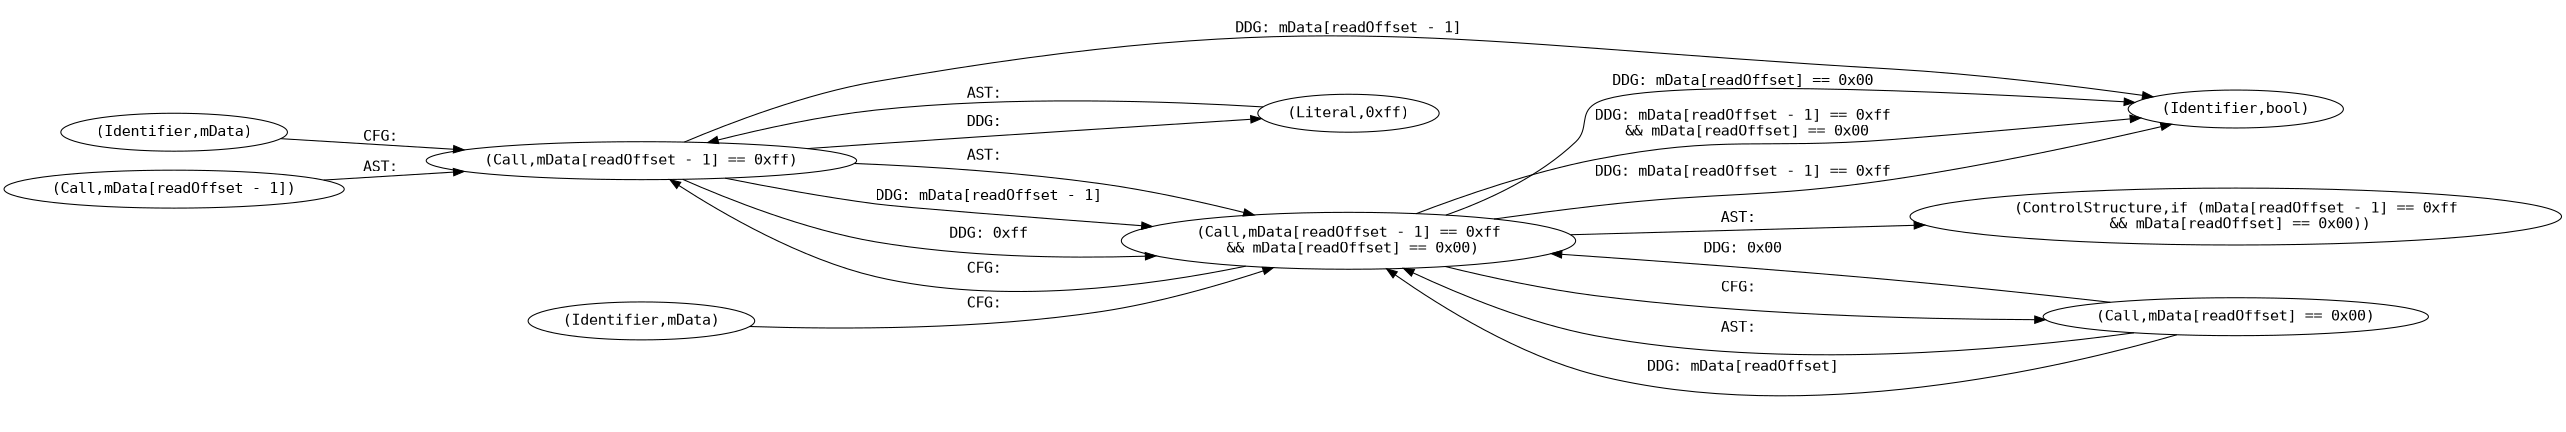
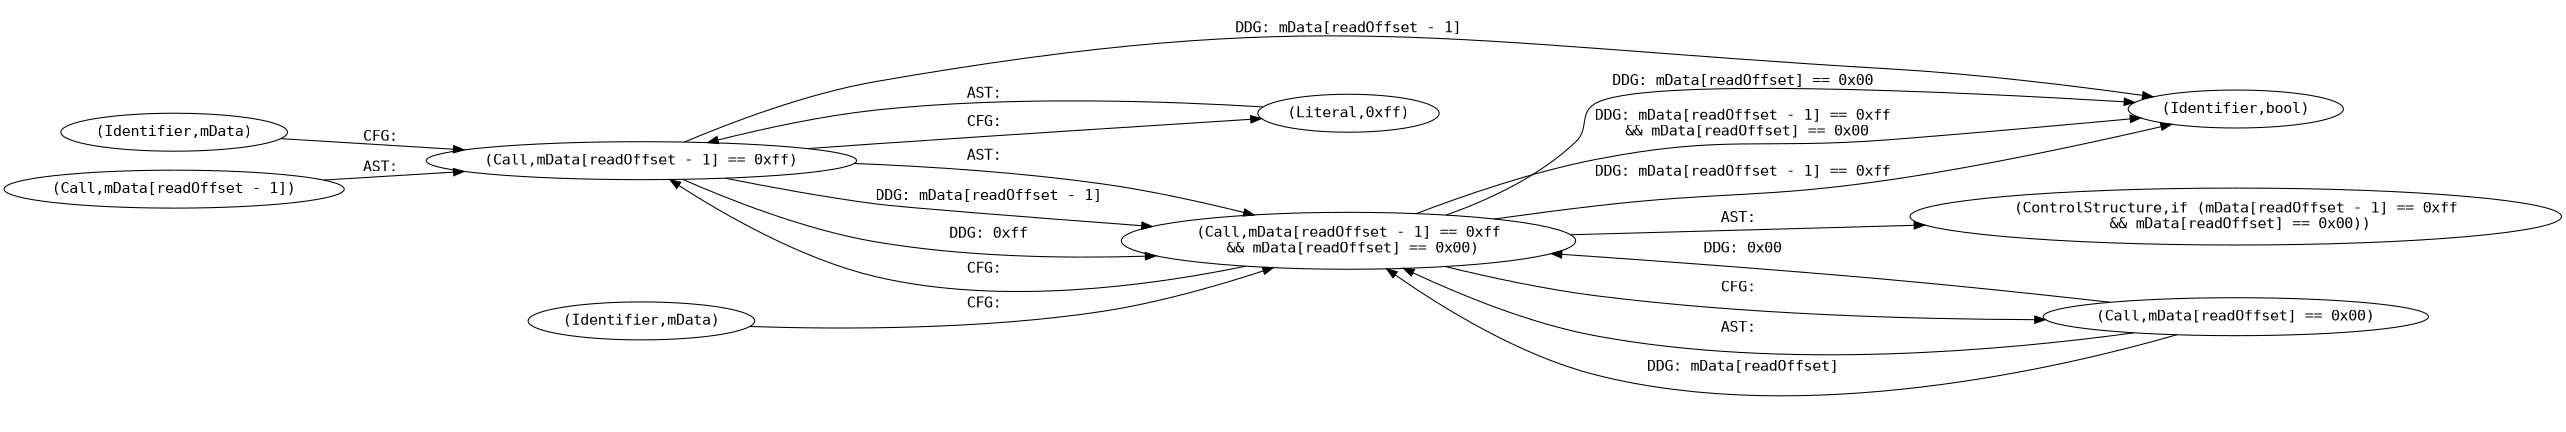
(989, 122) -> (989, 122)
